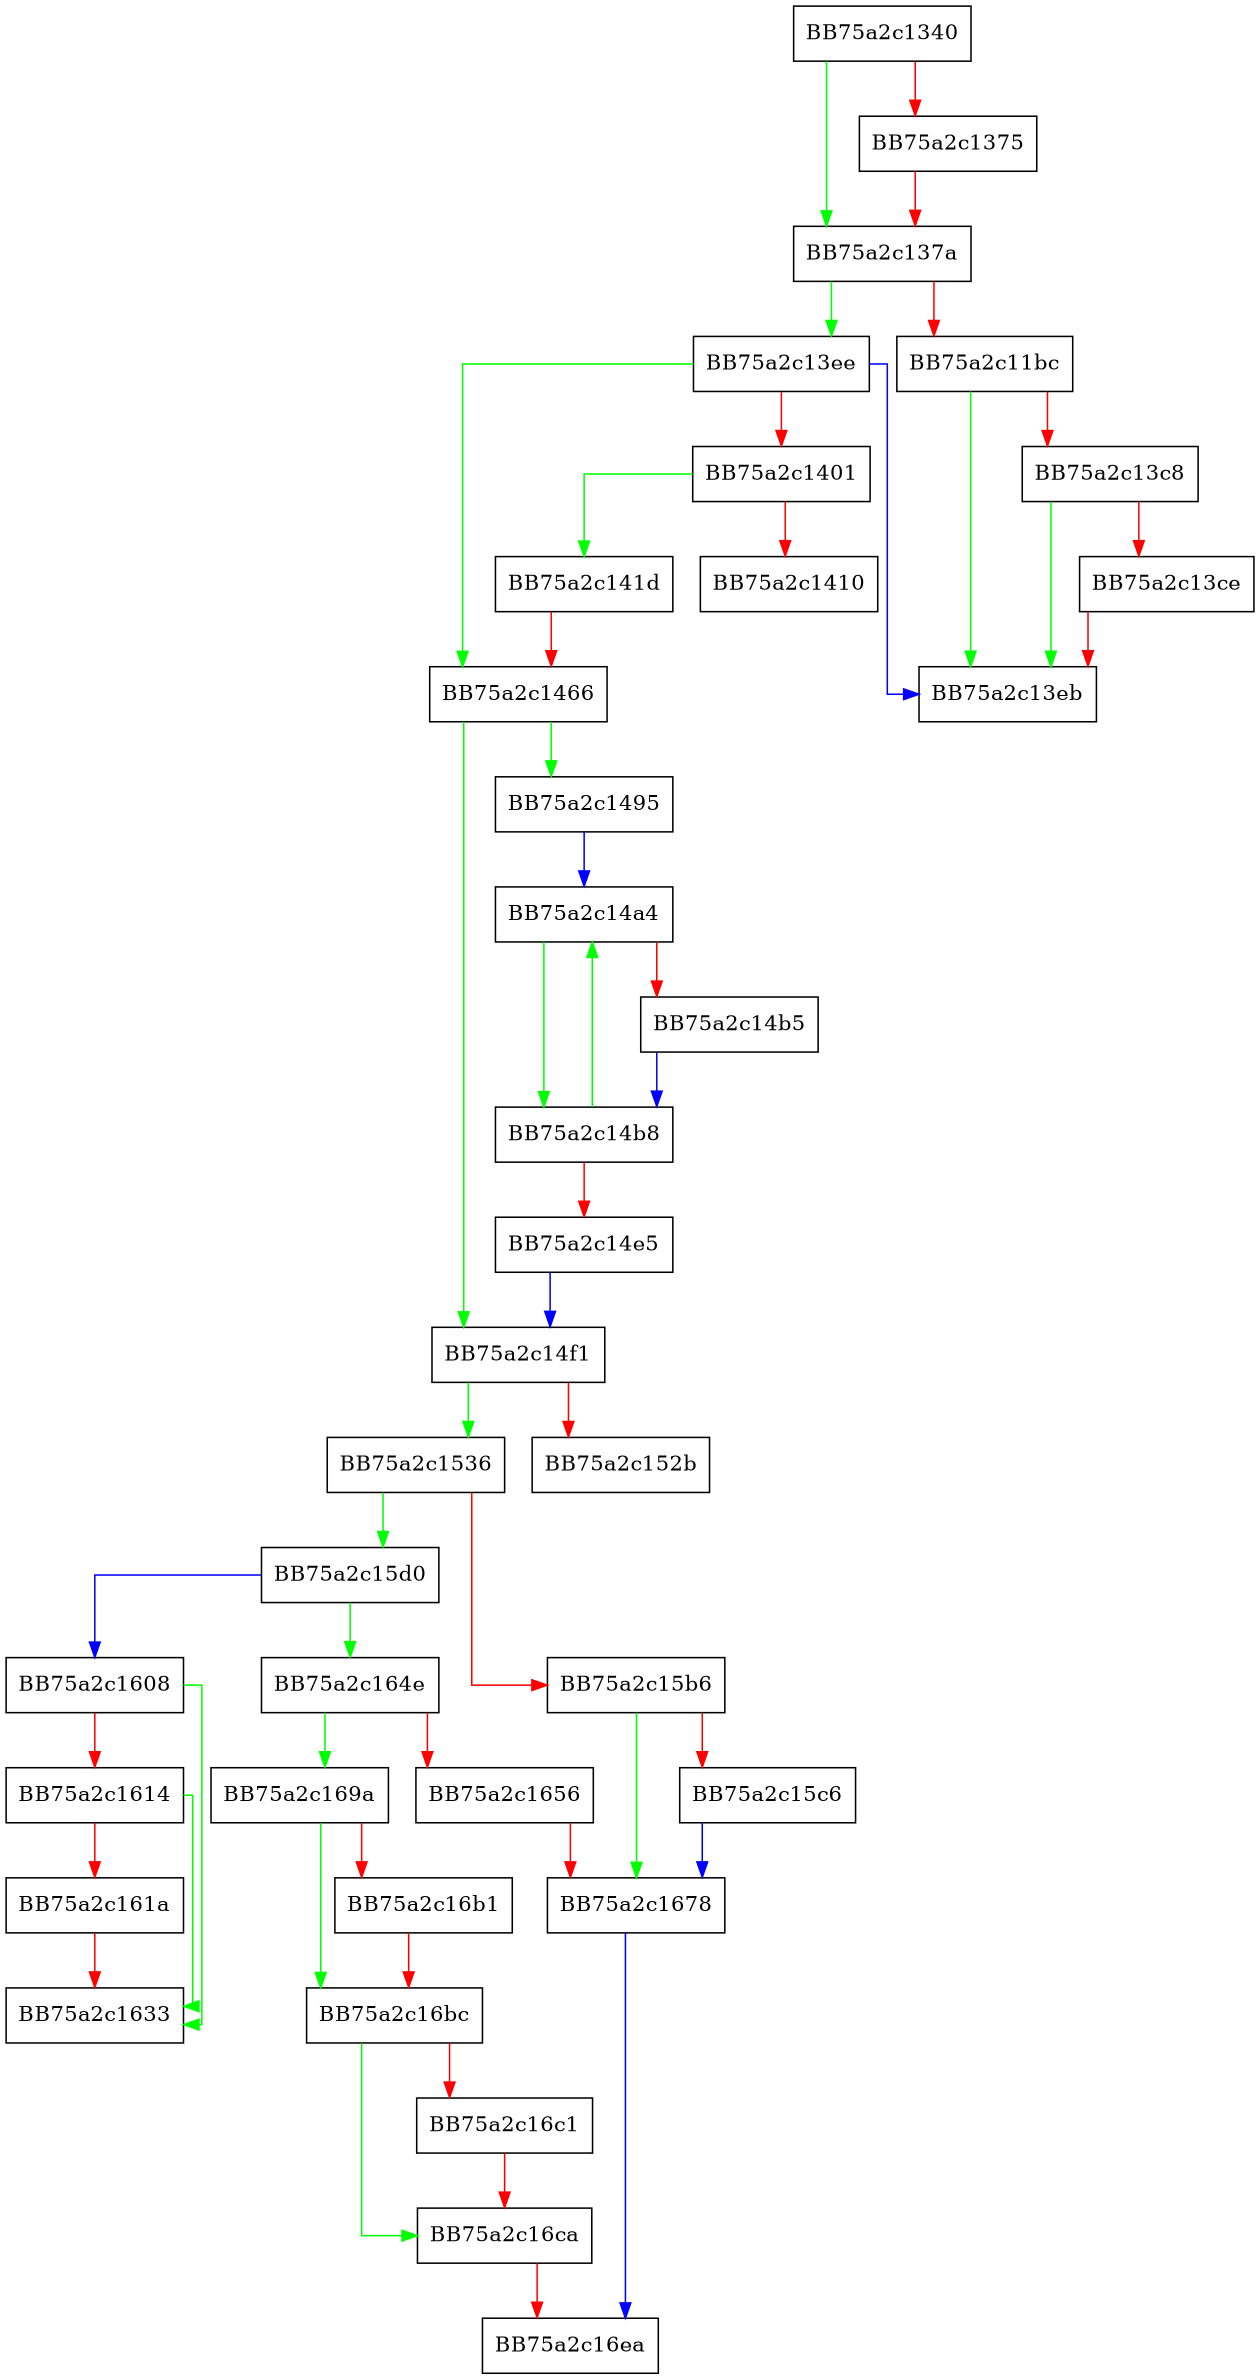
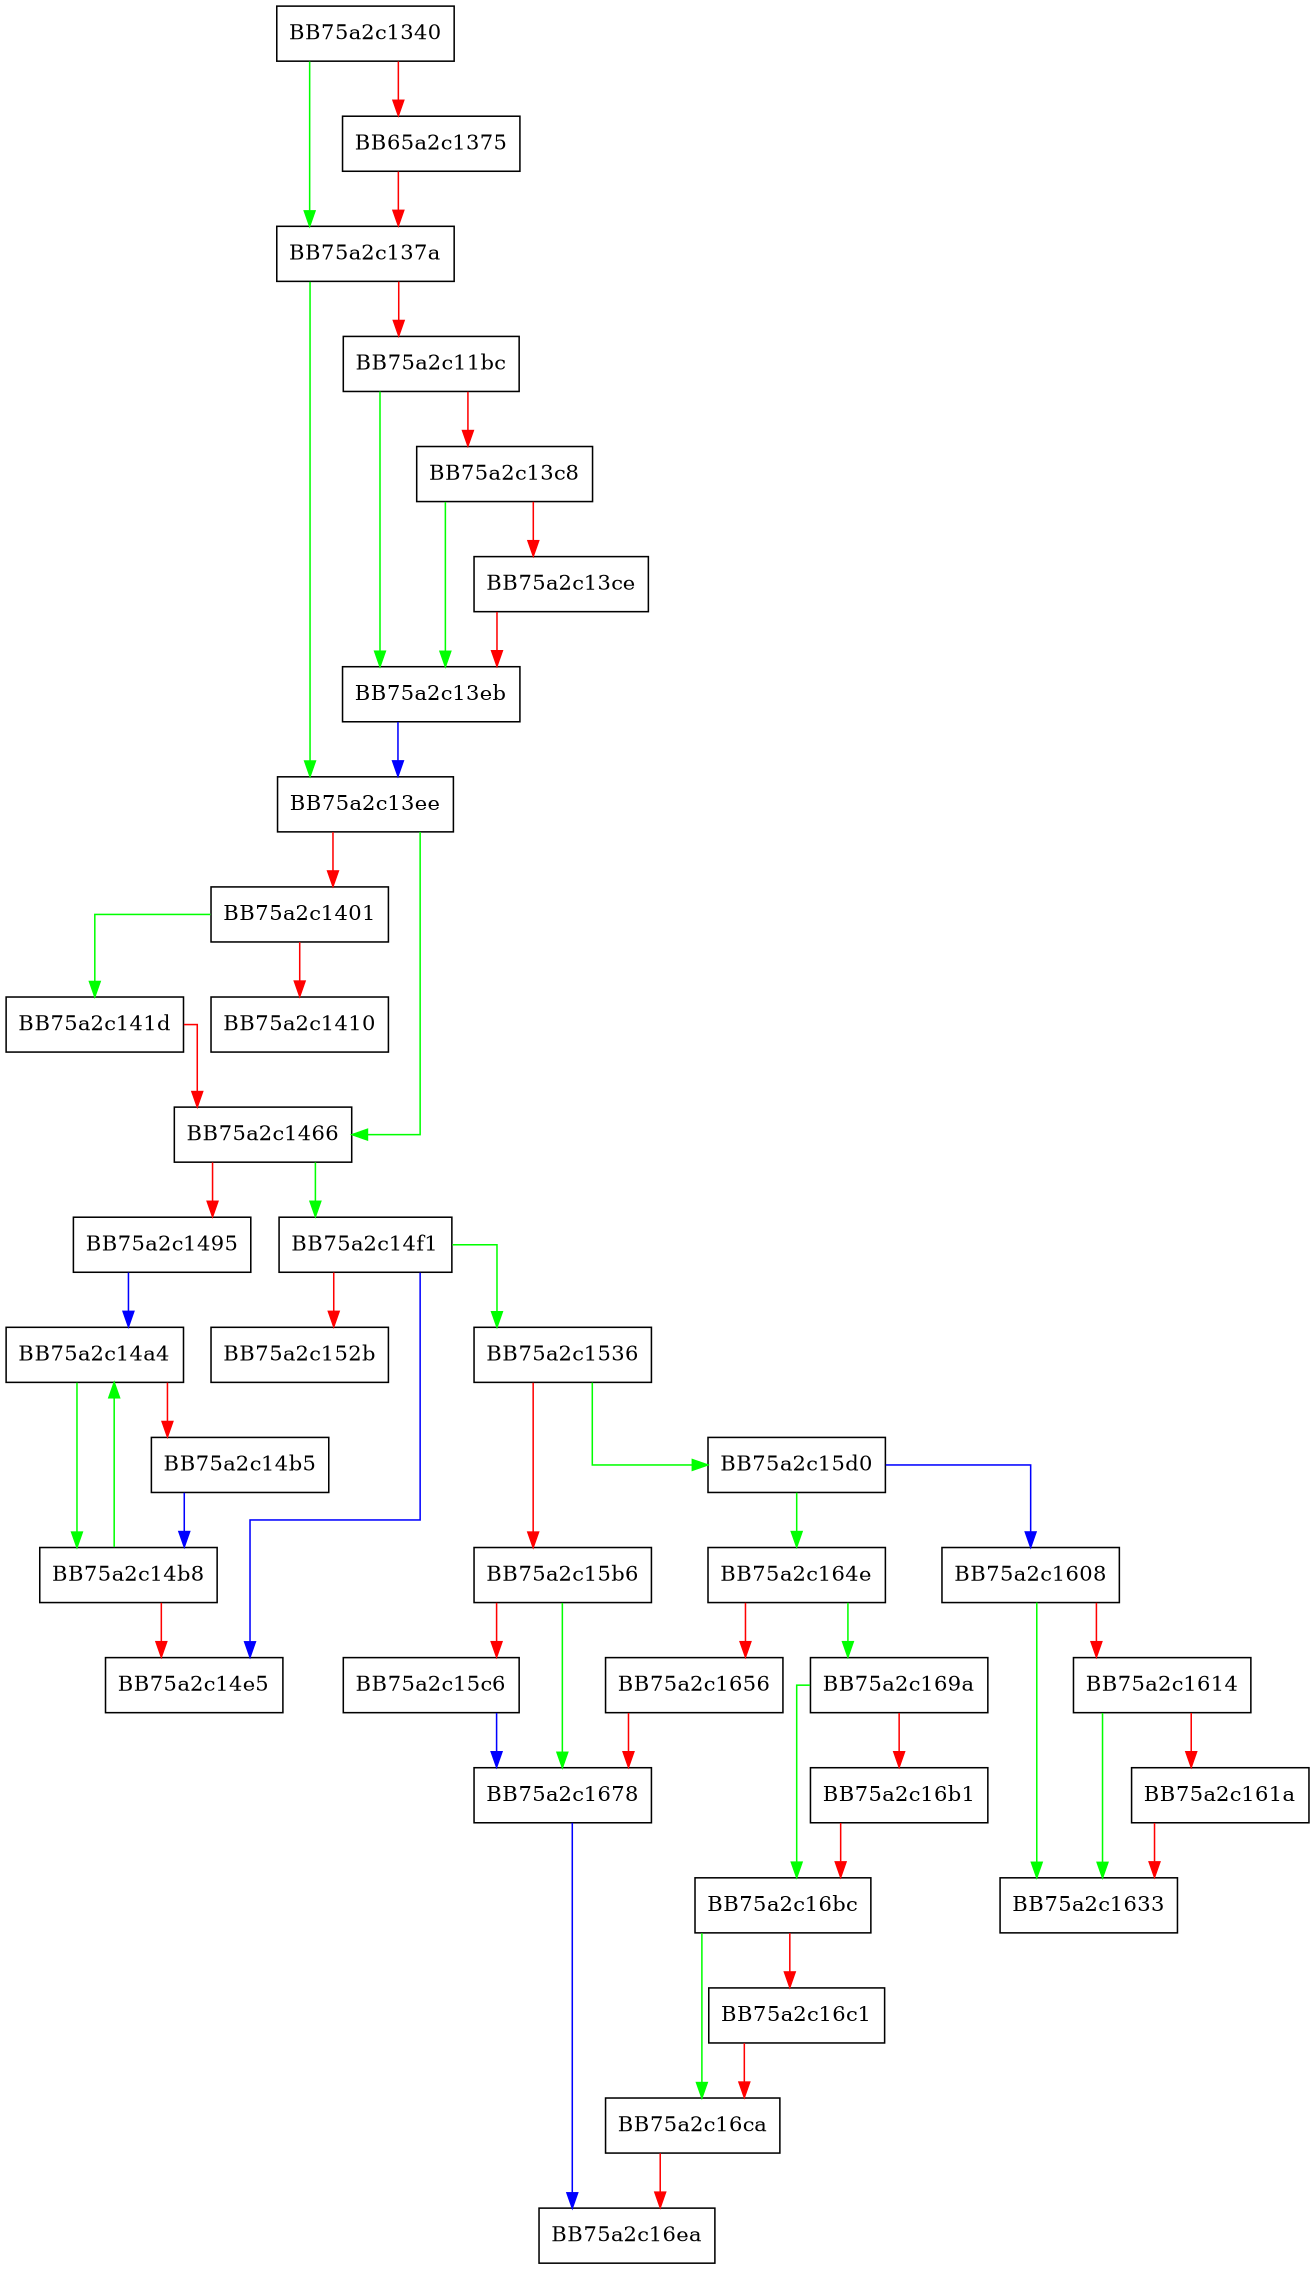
(948, 144) -> (431, 144)
(887, 528) -> (398, 741)
(551, 741) -> (213, 1182)
(550, 1292) -> (398, 1520)
